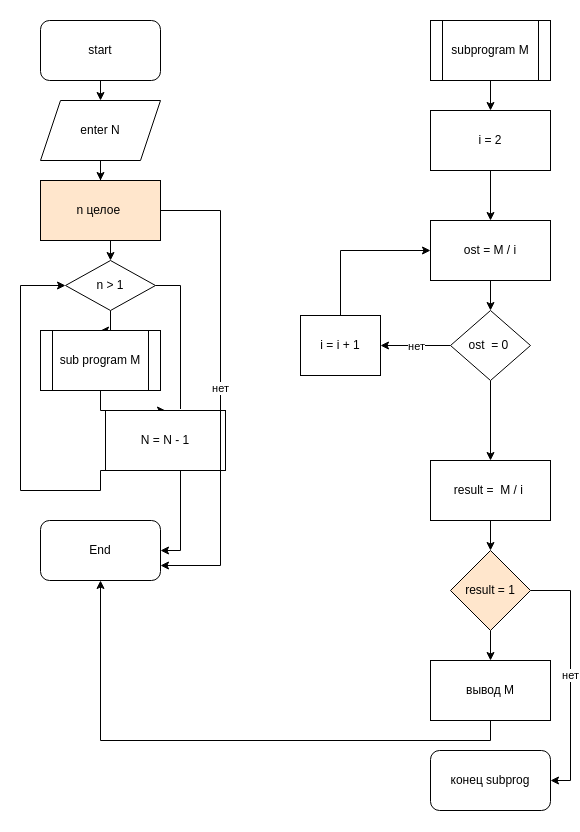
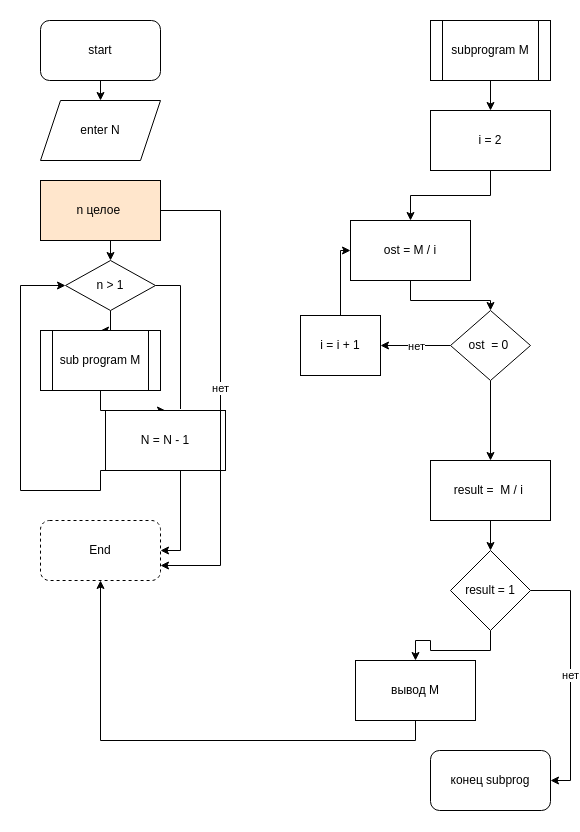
(101, 175) -> none
(491, 251) -> (411, 251)
(101, 551) -> (101, 551)
(491, 591) -> (491, 591)
(491, 691) -> (416, 691)
